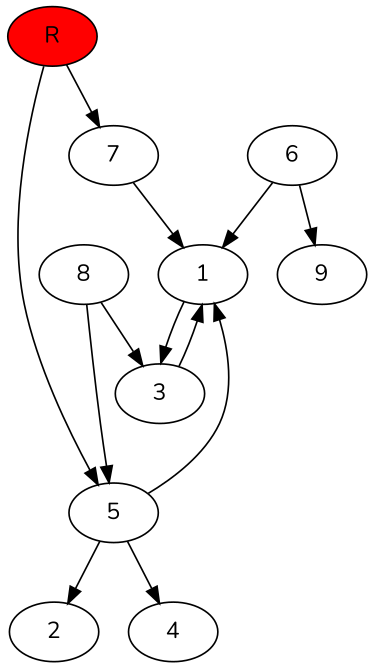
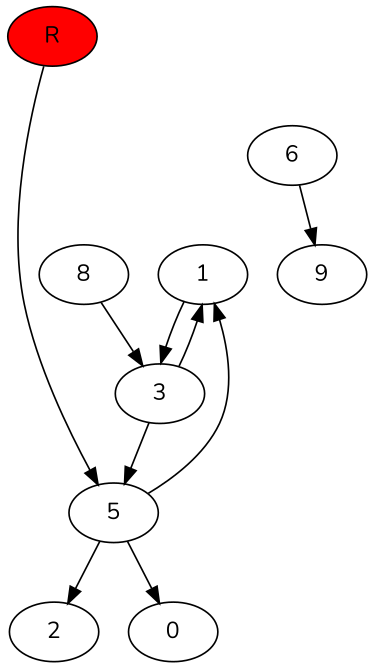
(114, 155) -> none
(253, 208) -> none
(96, 386) -> (140, 445)
(173, 632) -> (173, 632)
